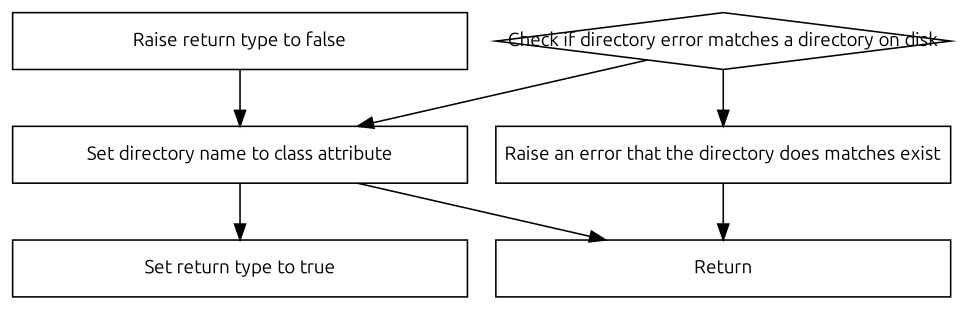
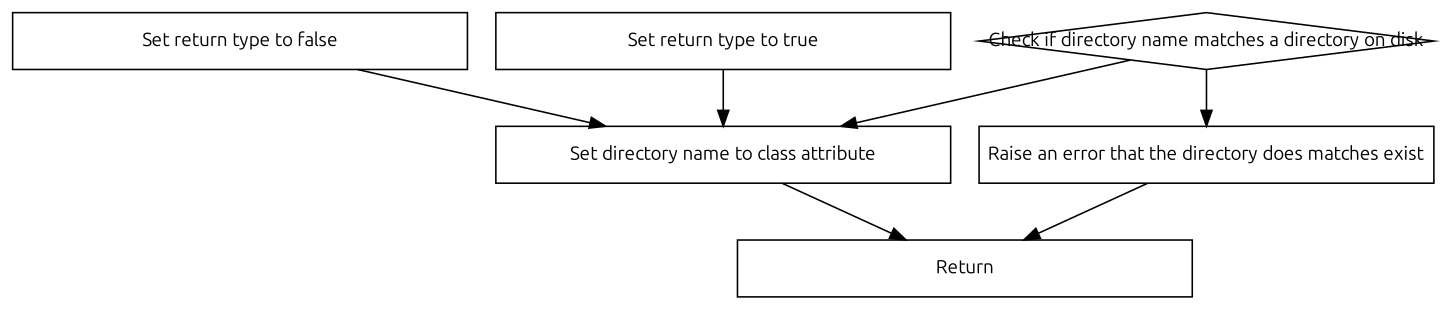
(240, 41) -> (240, 41)
(723, 41) -> (1206, 41)
(240, 204) -> (723, 90)
